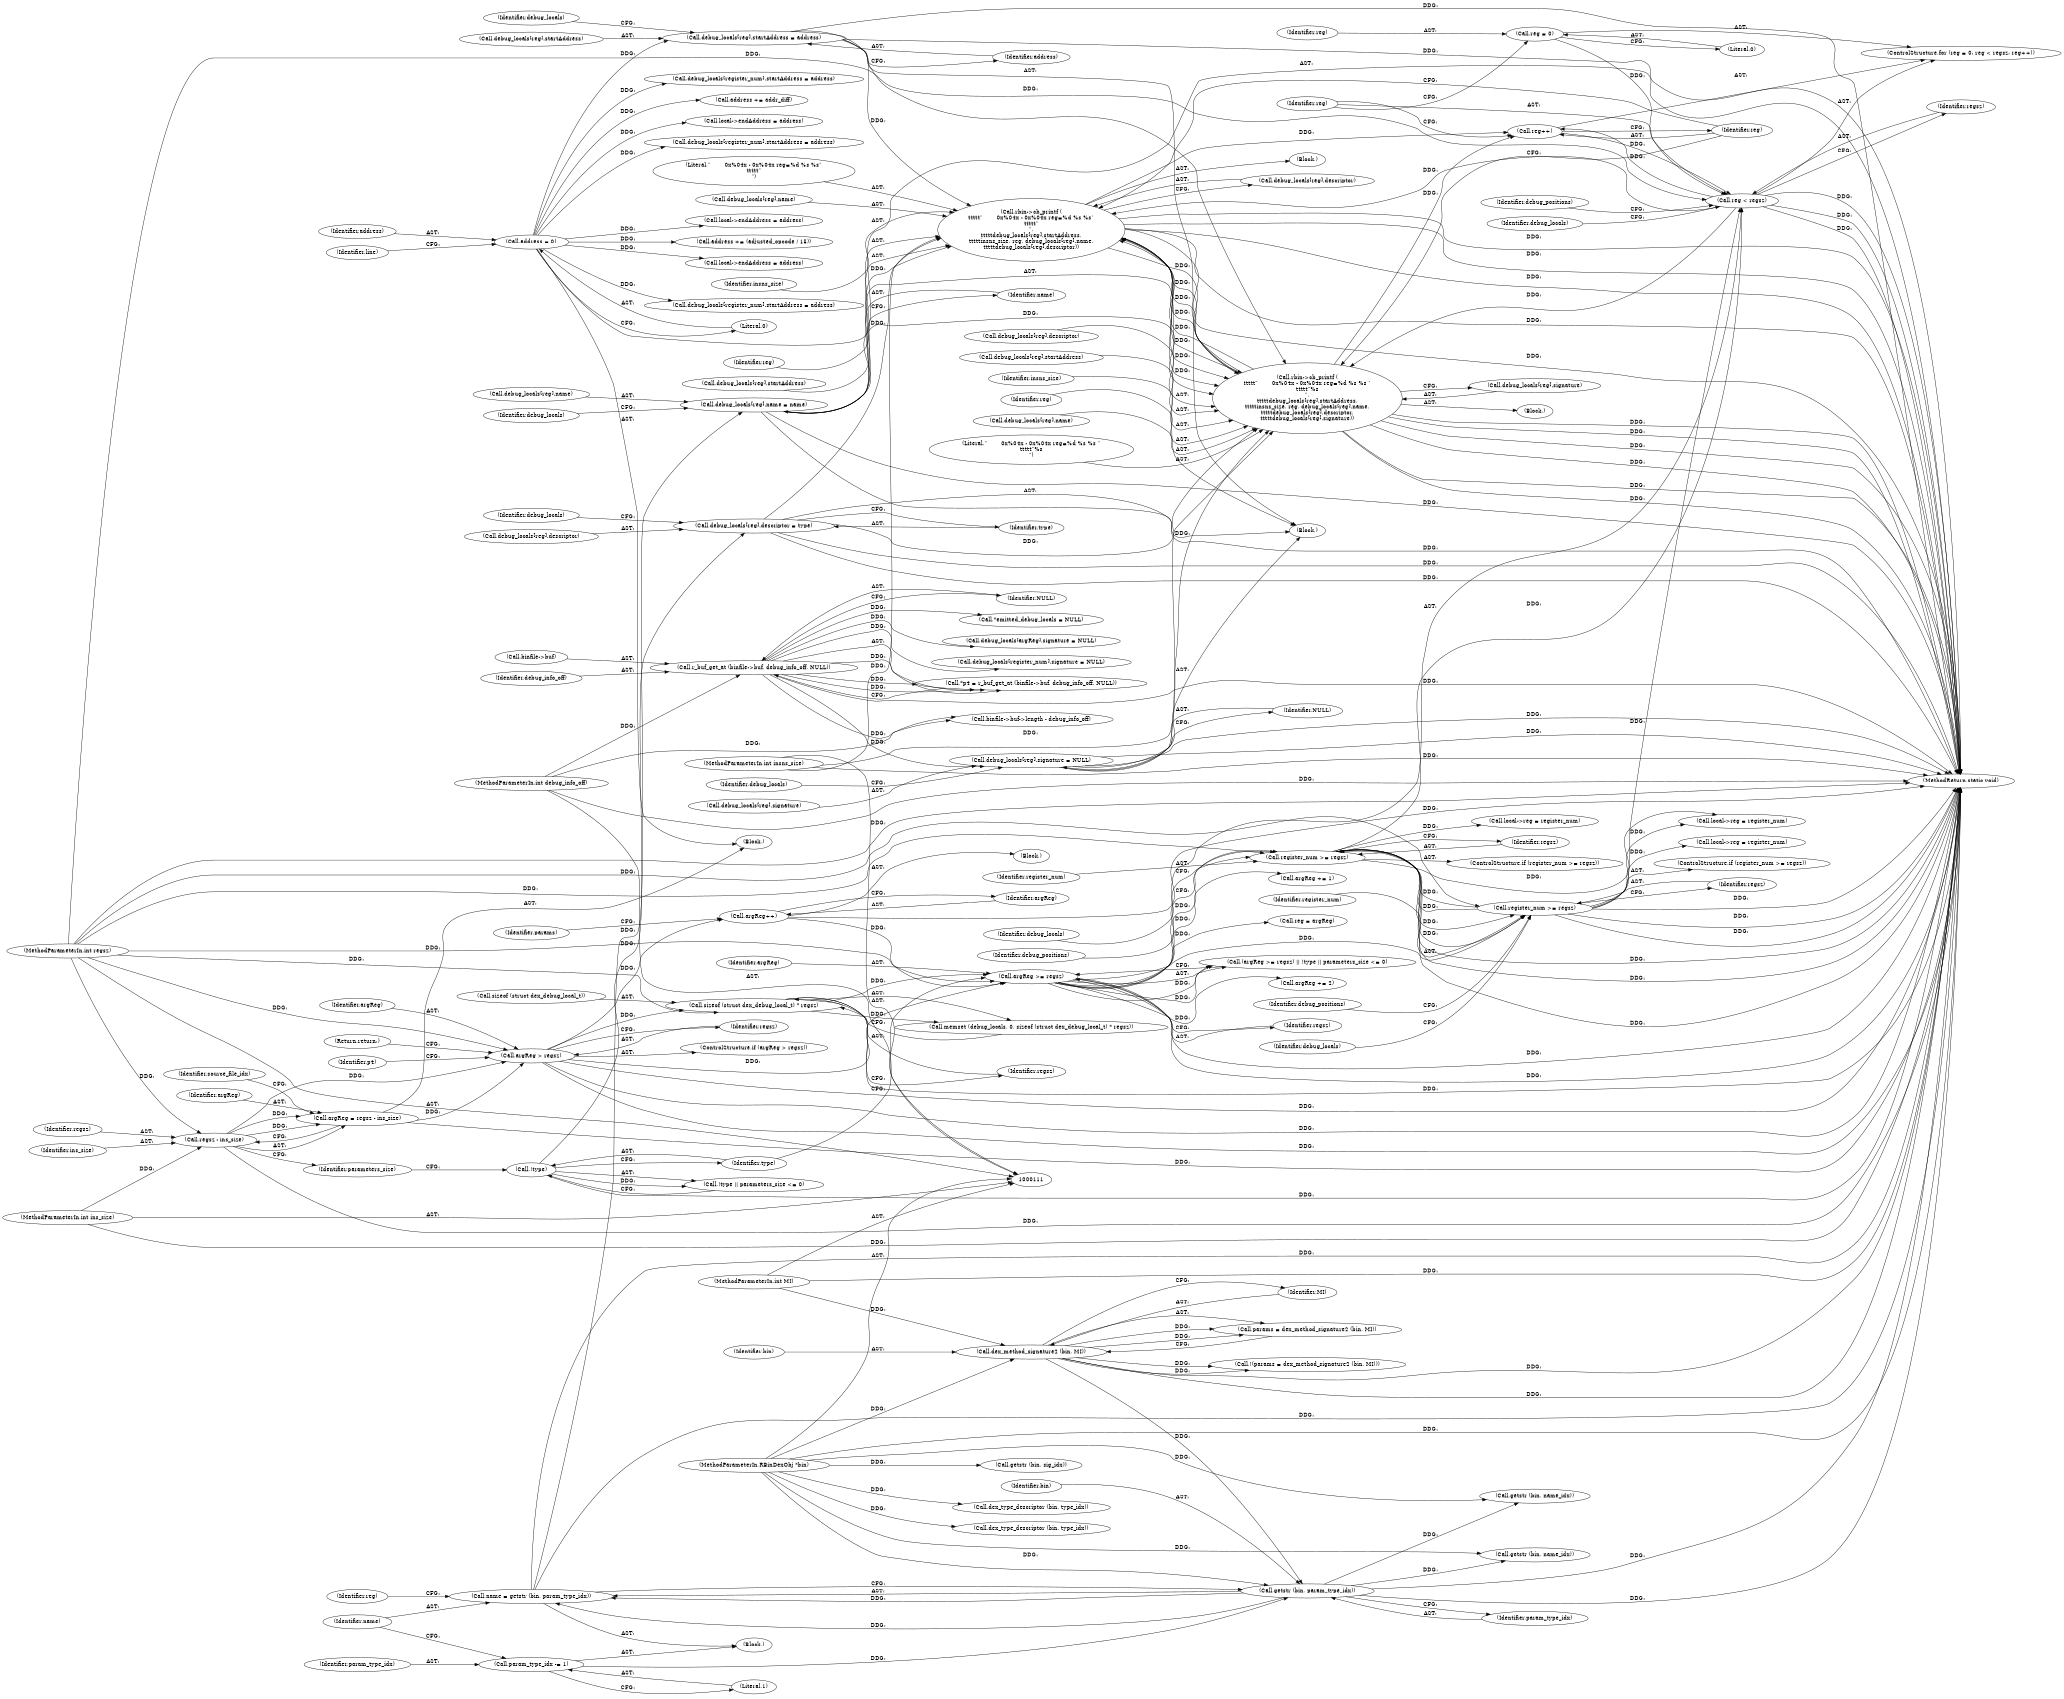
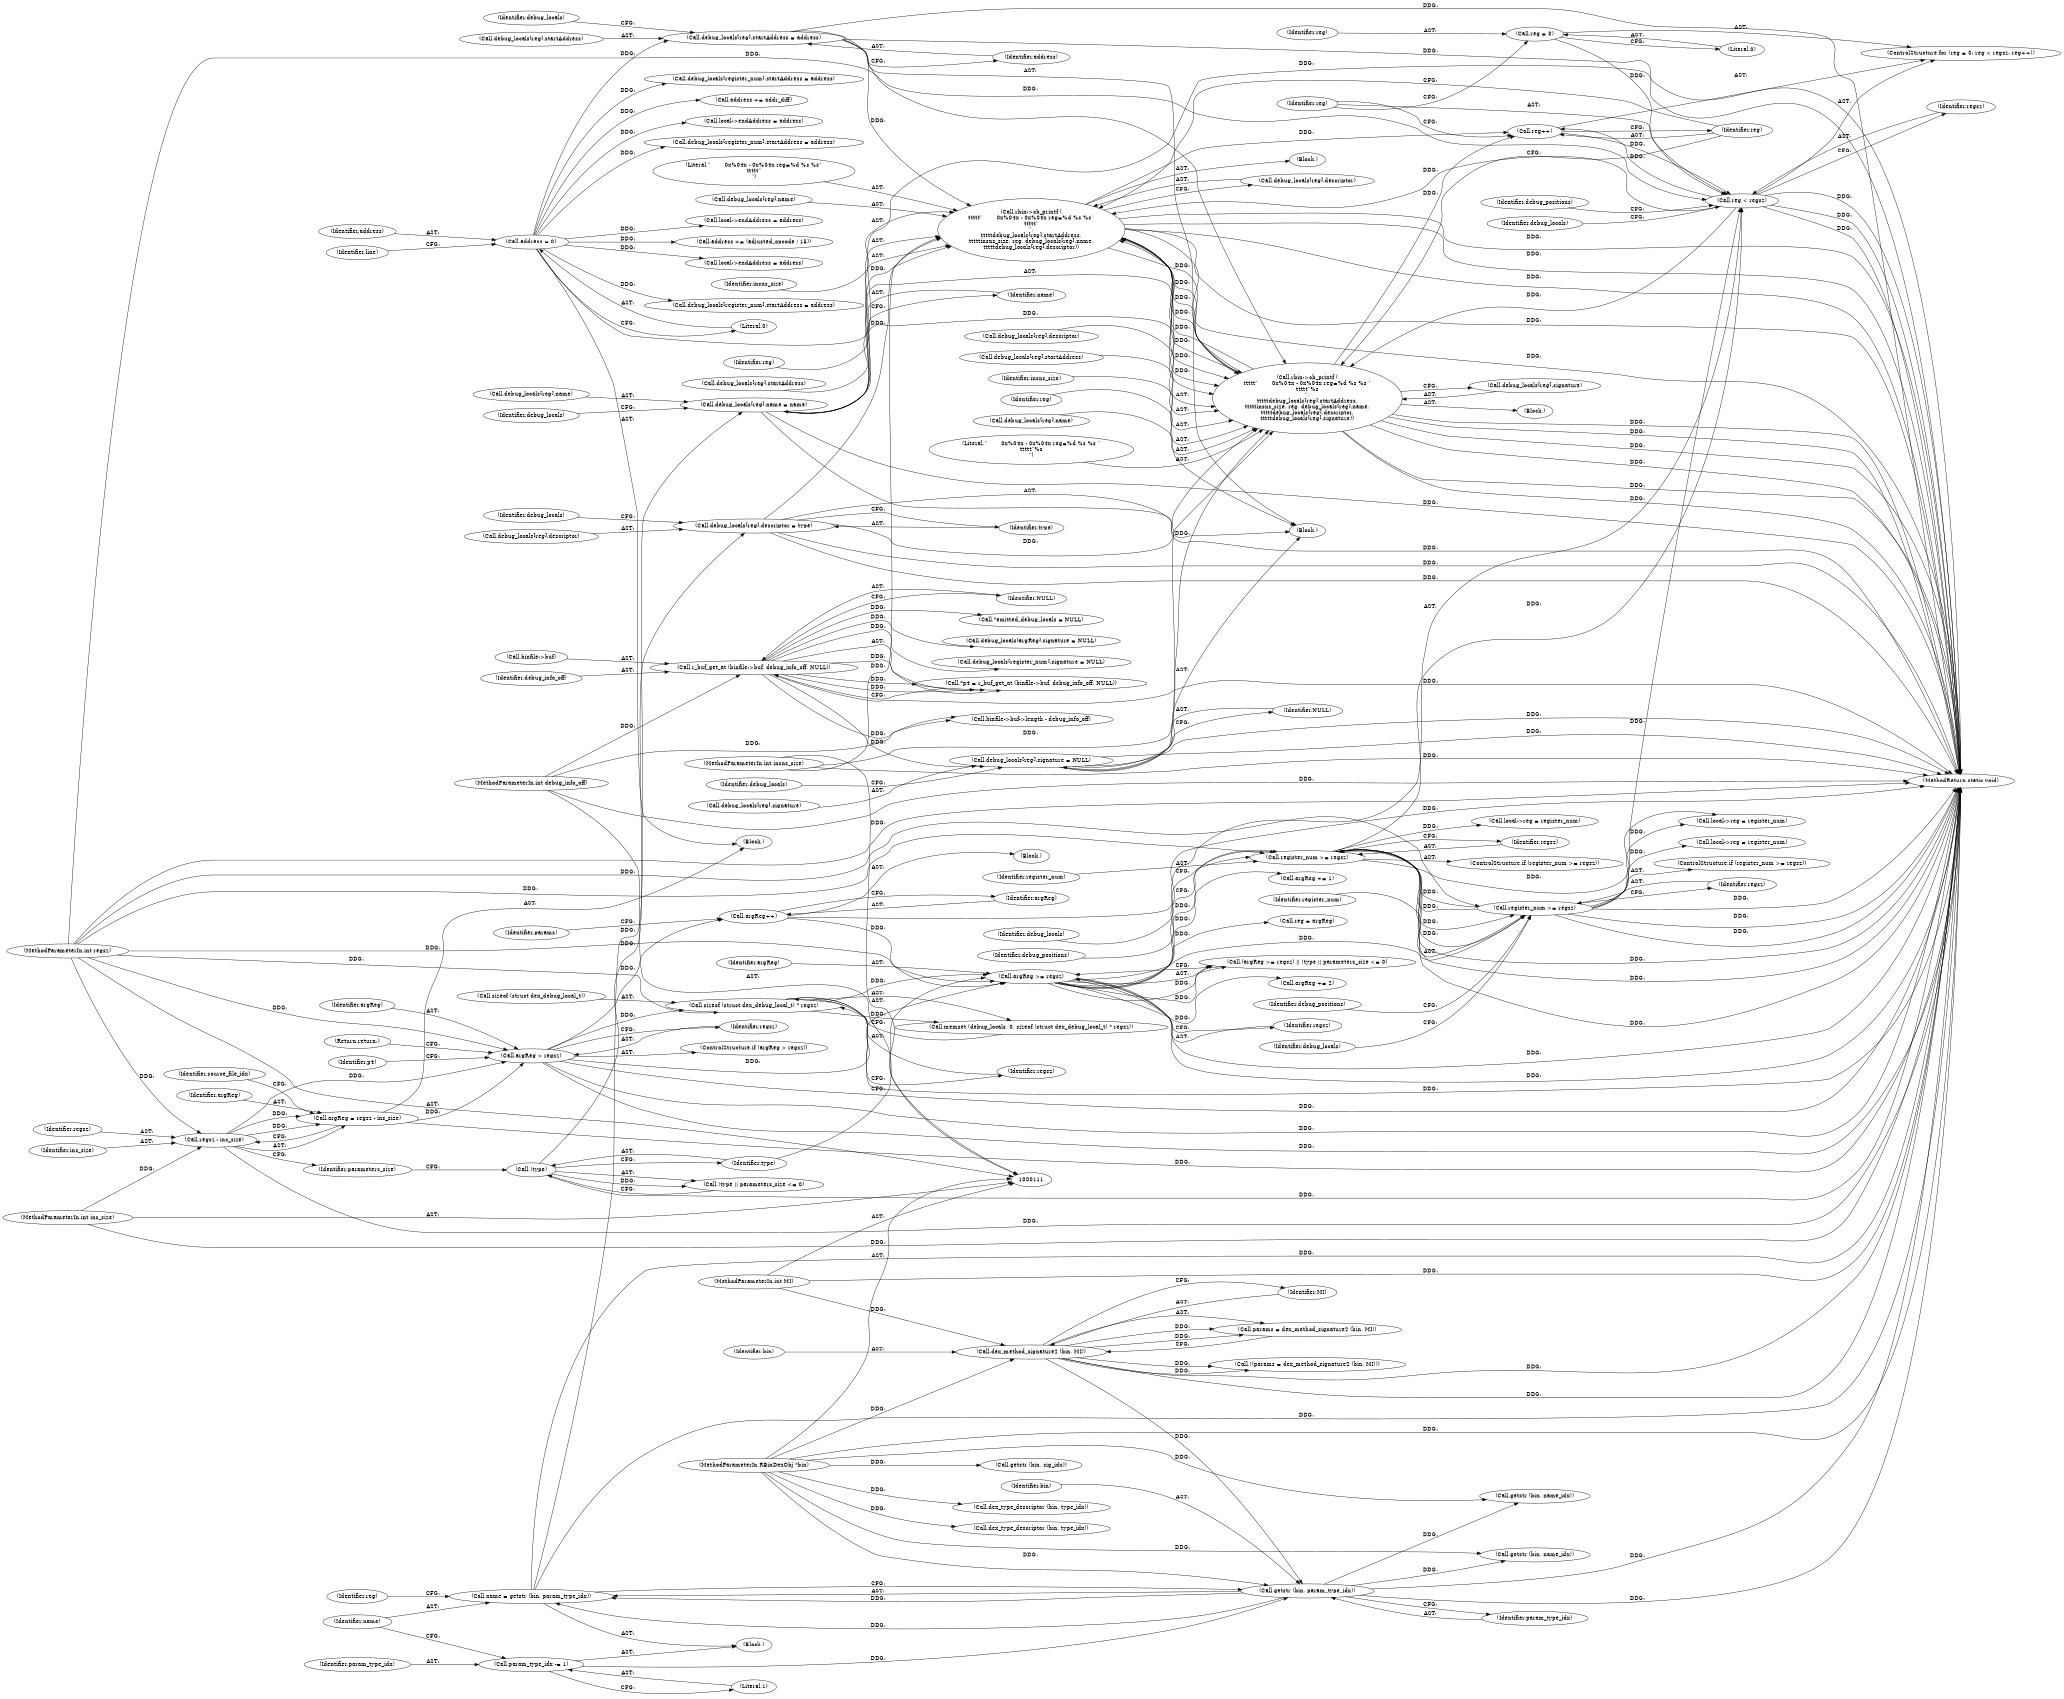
(1307, 64) -> (1307, 64)
